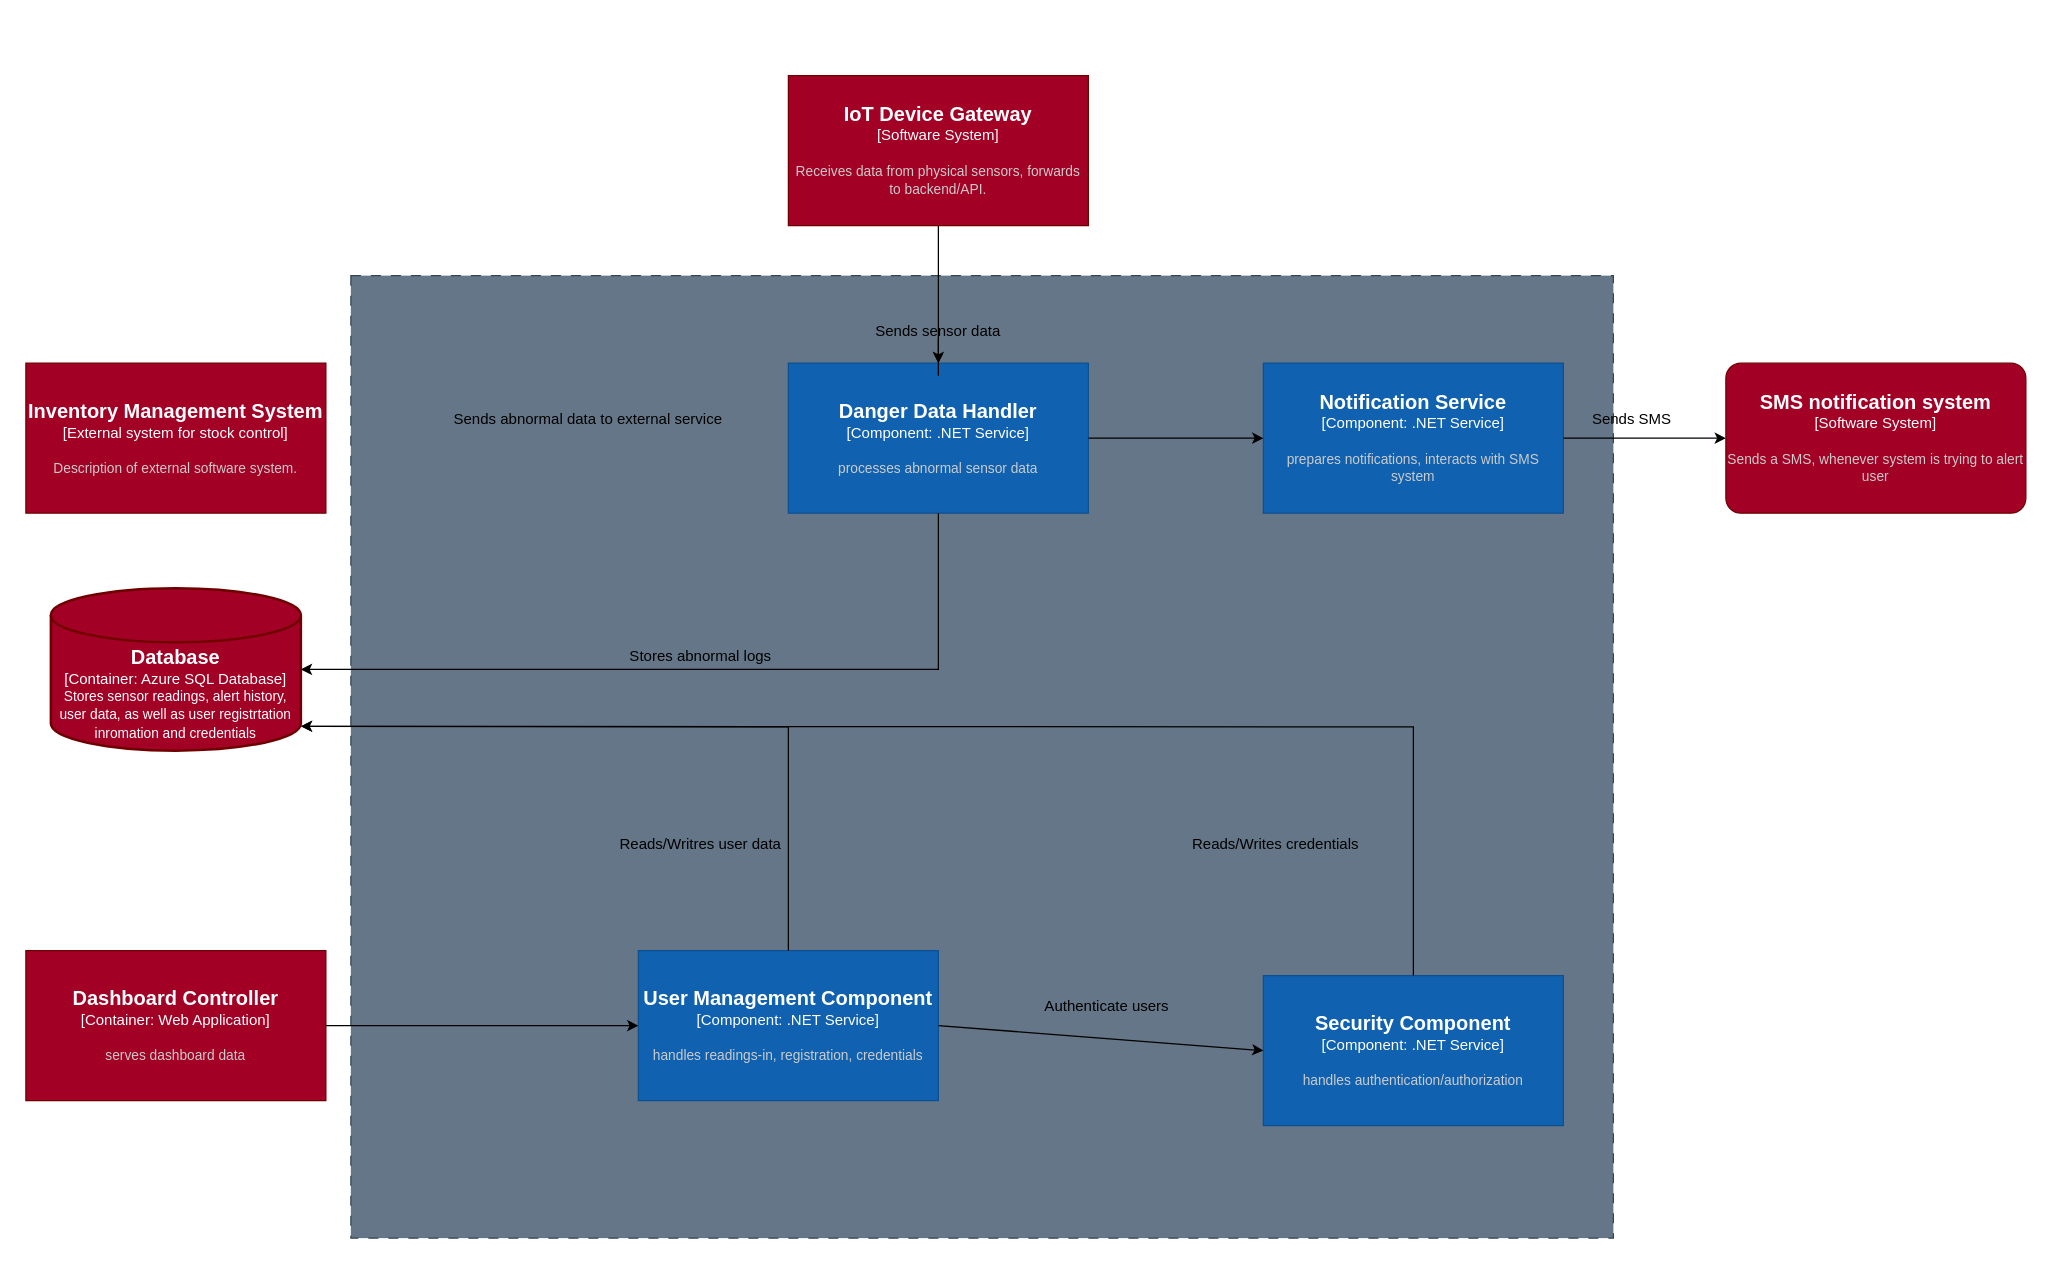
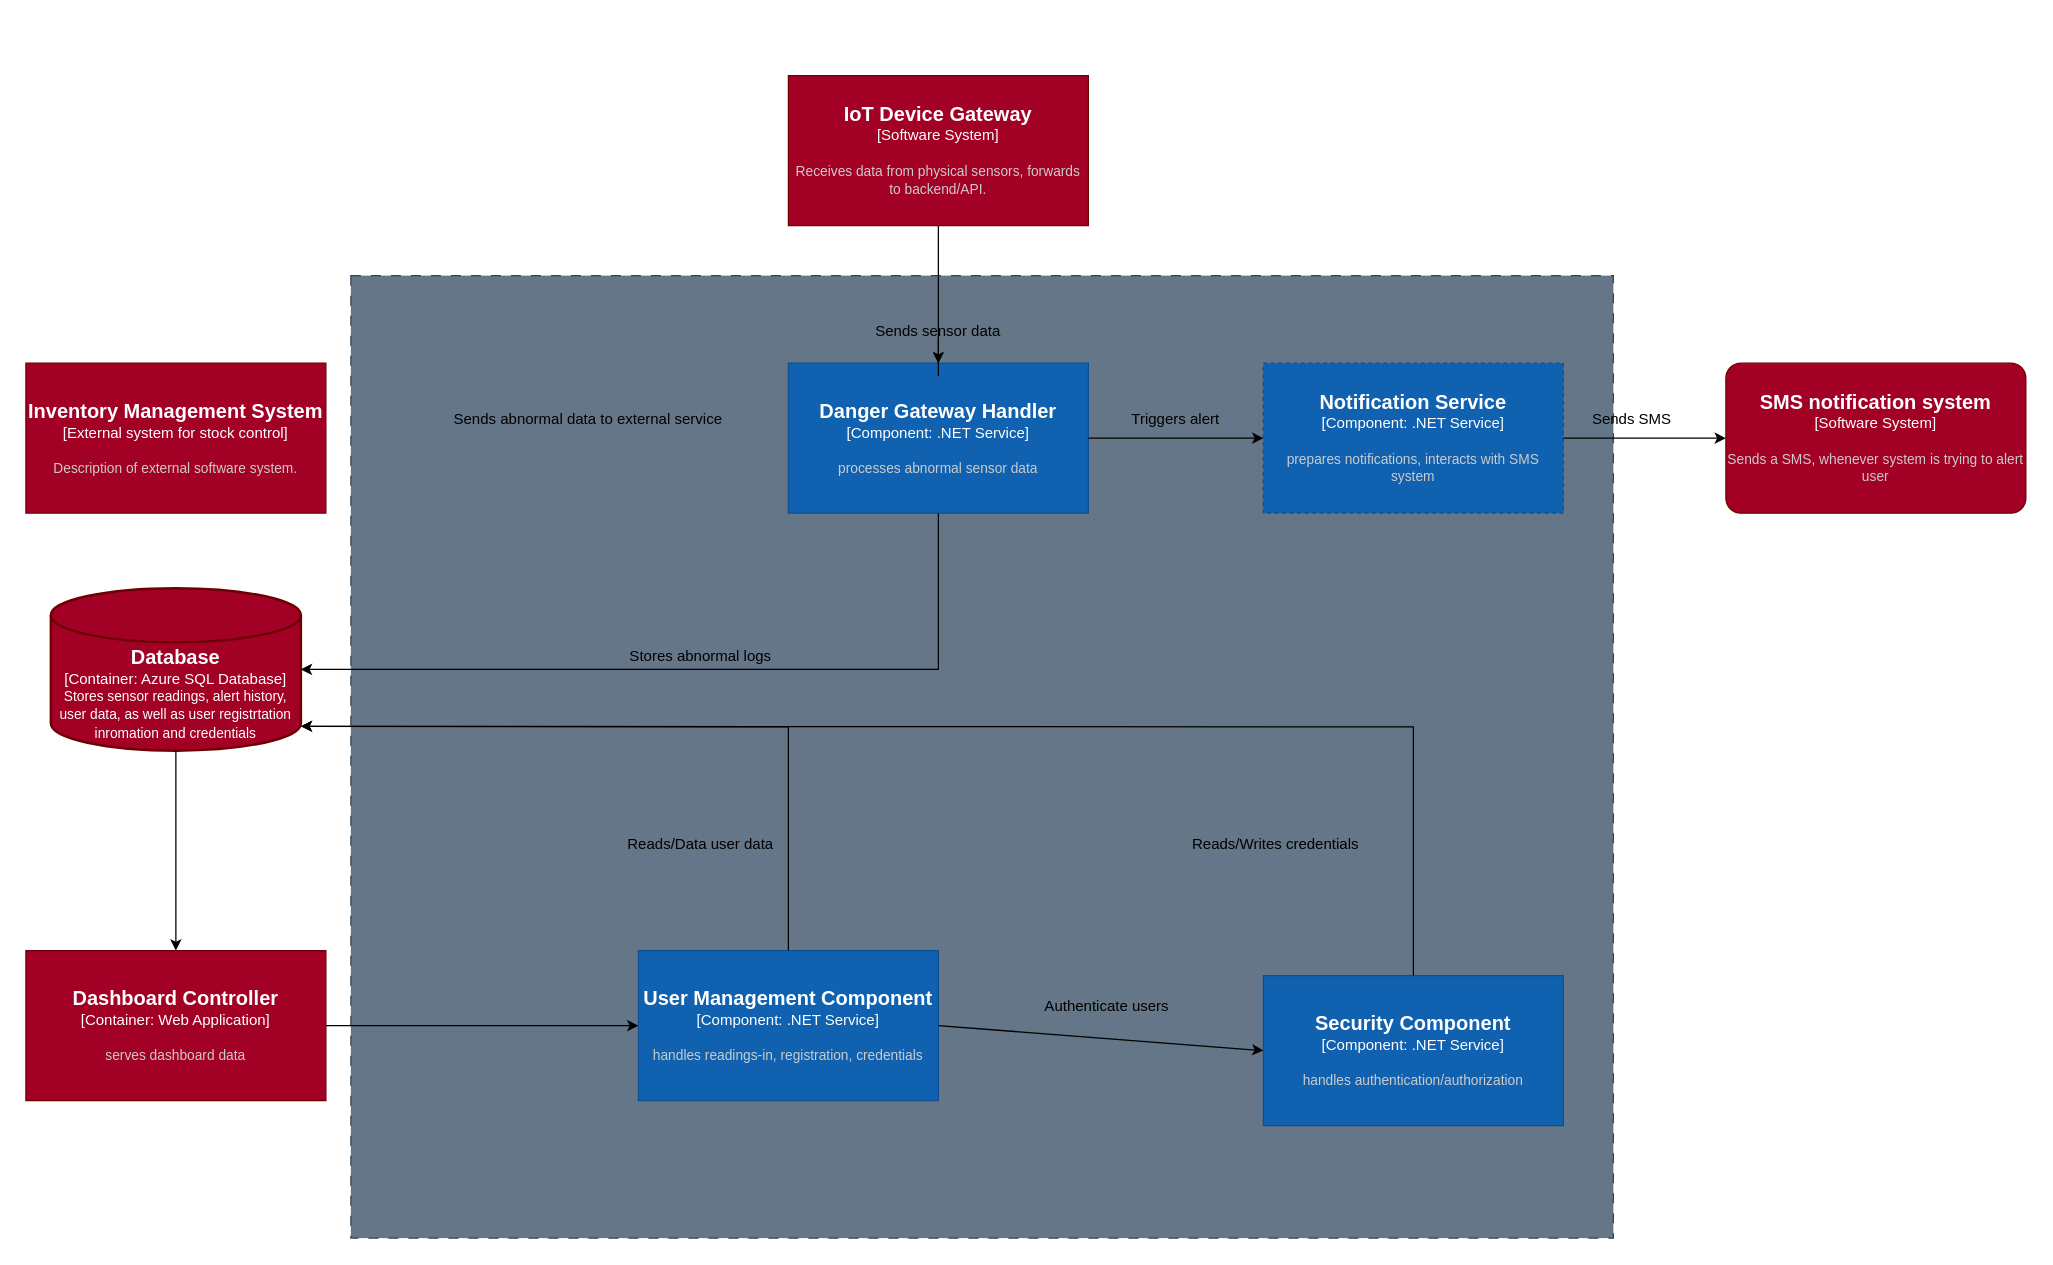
none -> (1176, 419)
(938, 438) -> (938, 438)
(1413, 438) -> (1413, 438)
(701, 844) -> (701, 844)
none -> (176, 847)
